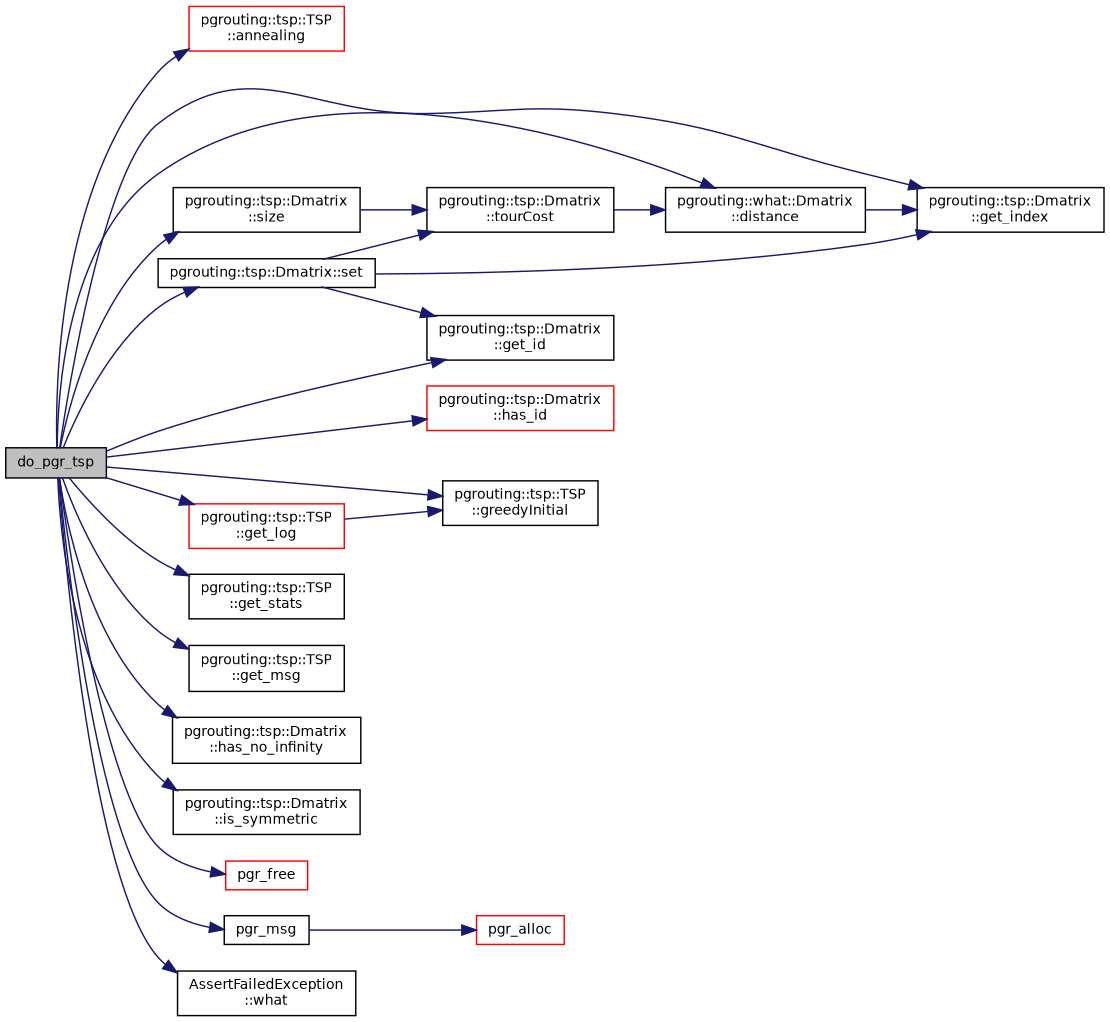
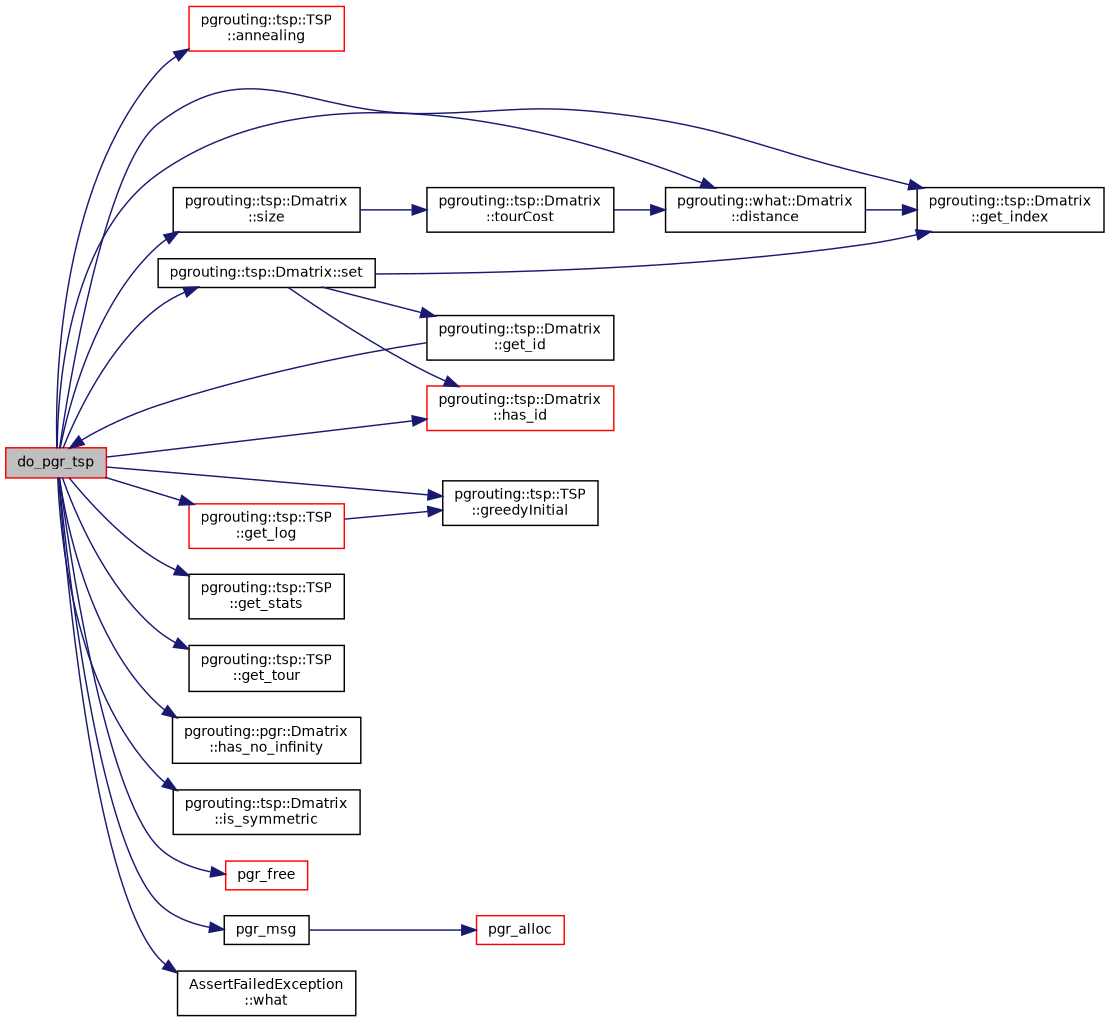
(371, 247) -> (364, 337)
(267, 400) -> (250, 379)
(56, 463) -> (56, 463)
(267, 668) -> (267, 668)
(267, 740) -> (267, 740)
